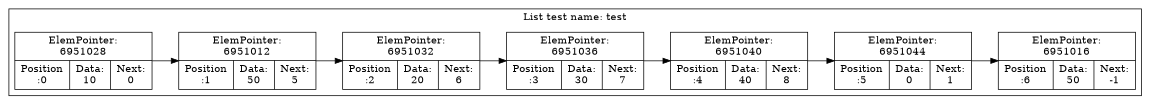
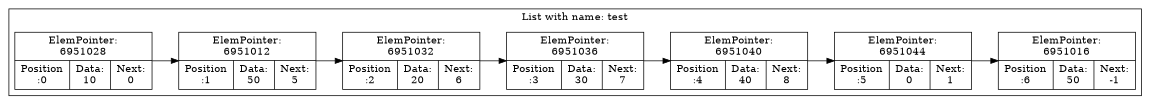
(575, 17) -> (575, 17)
